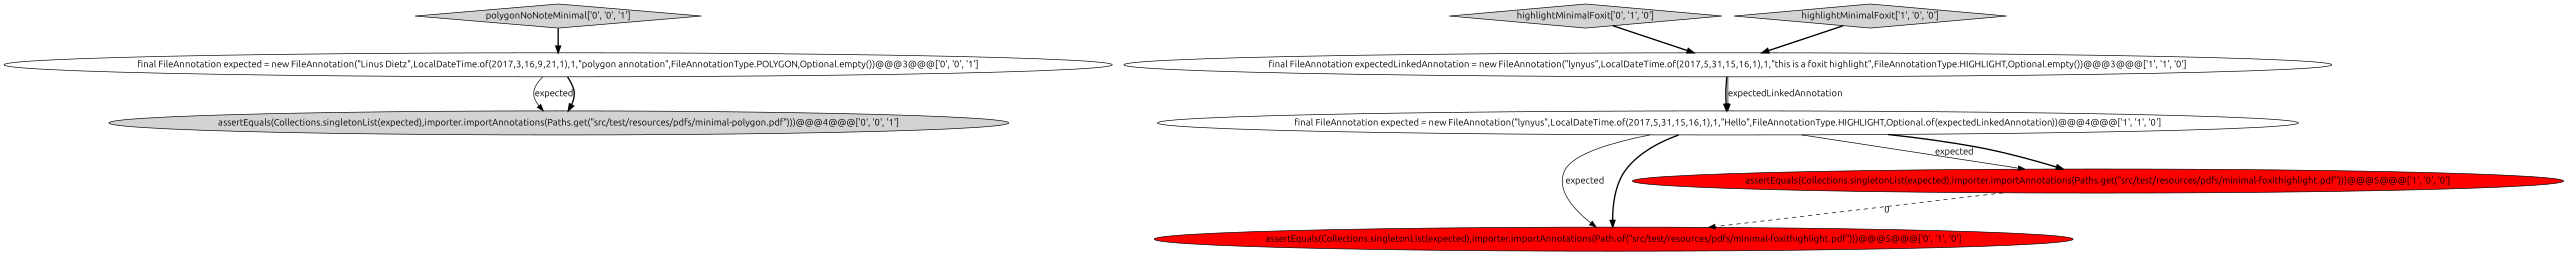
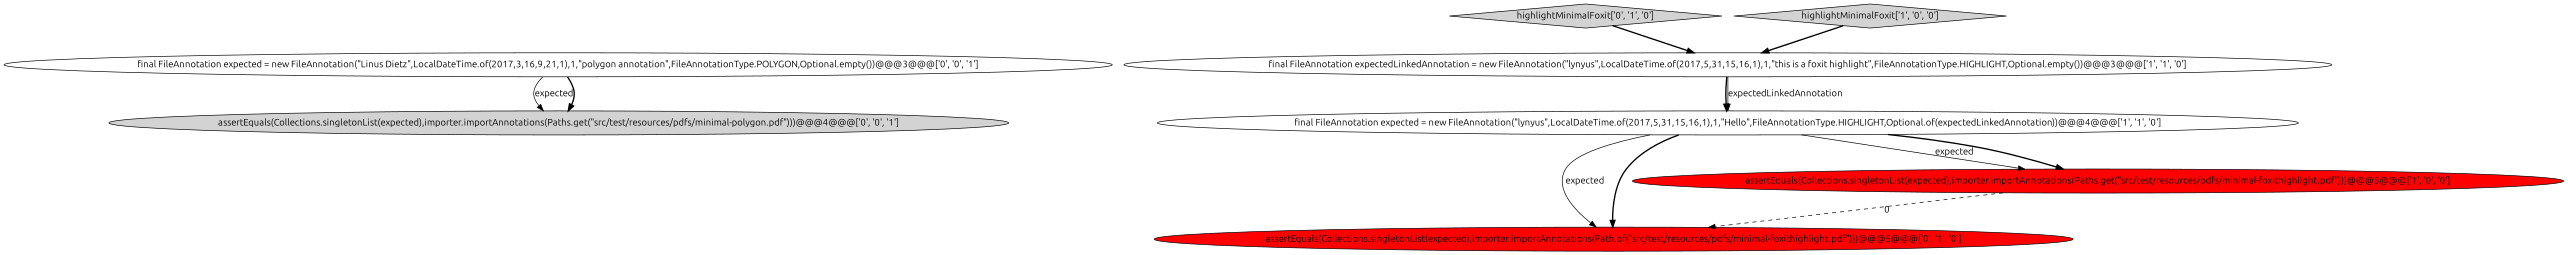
(558, 16) -> none
